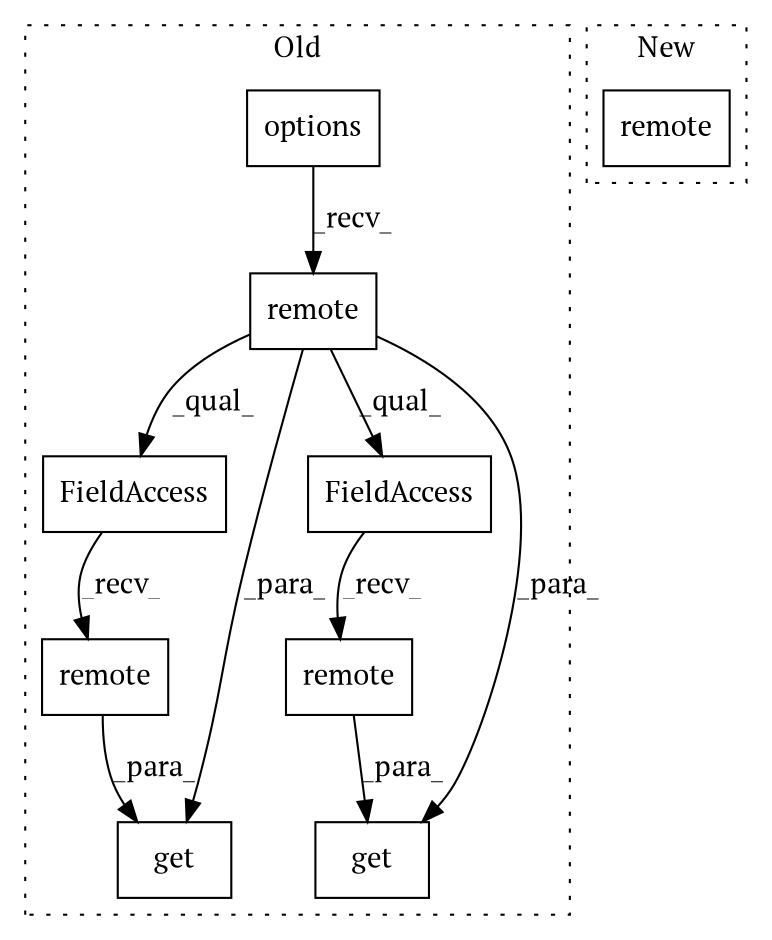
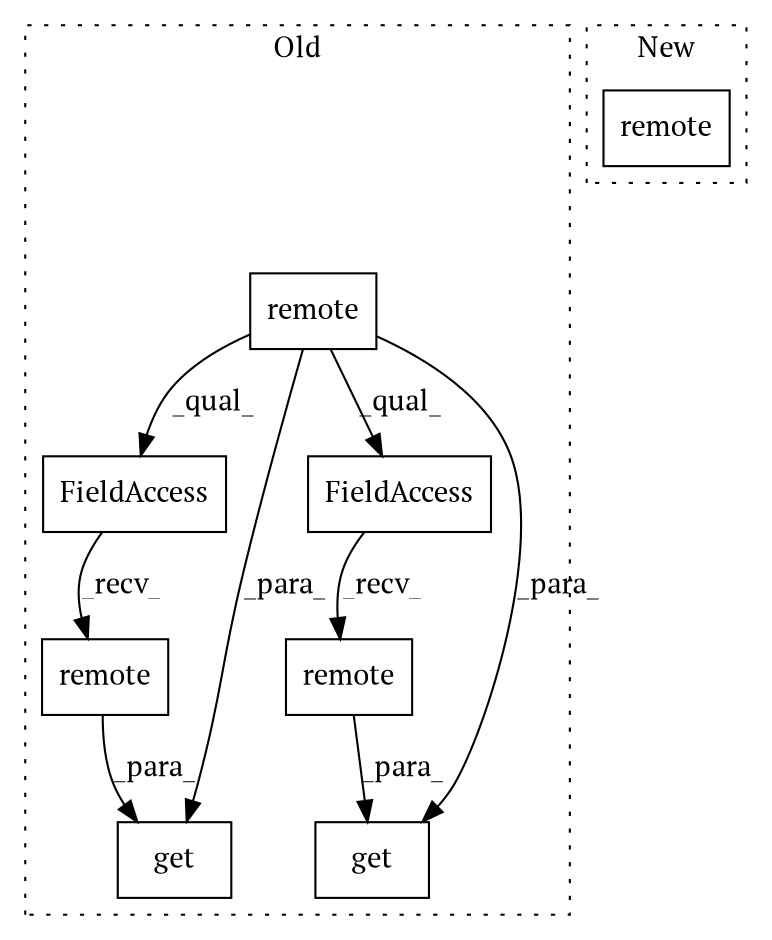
(313, 128) -> none
